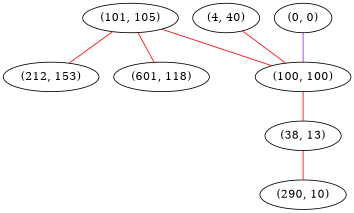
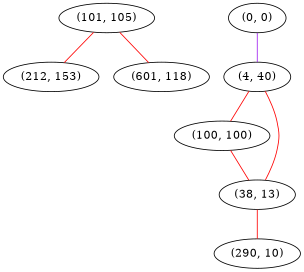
(217, 47) -> none
(303, 48) -> (257, 48)
none -> (279, 136)
